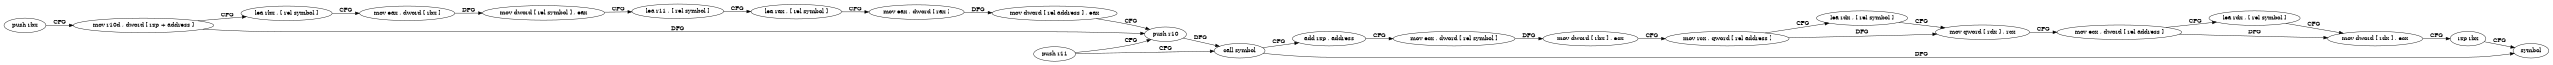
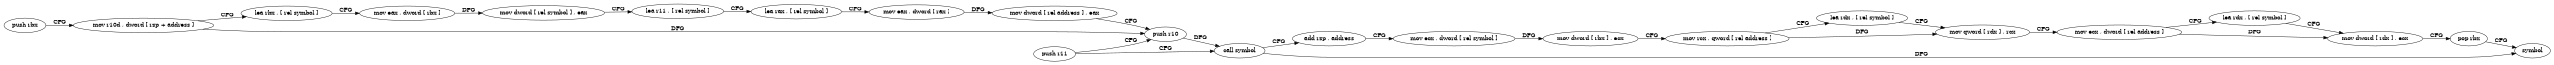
(2468, 39) -> (2469, 39)
